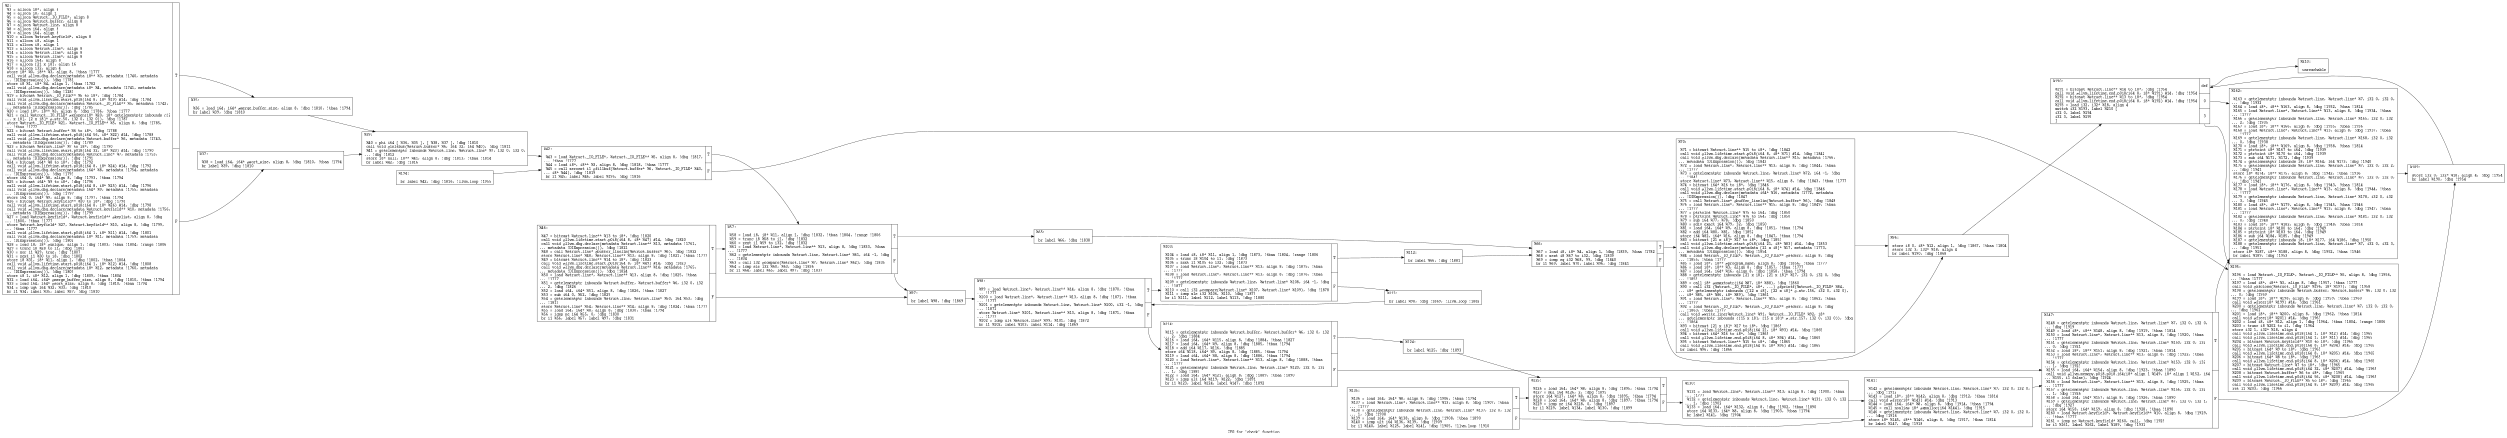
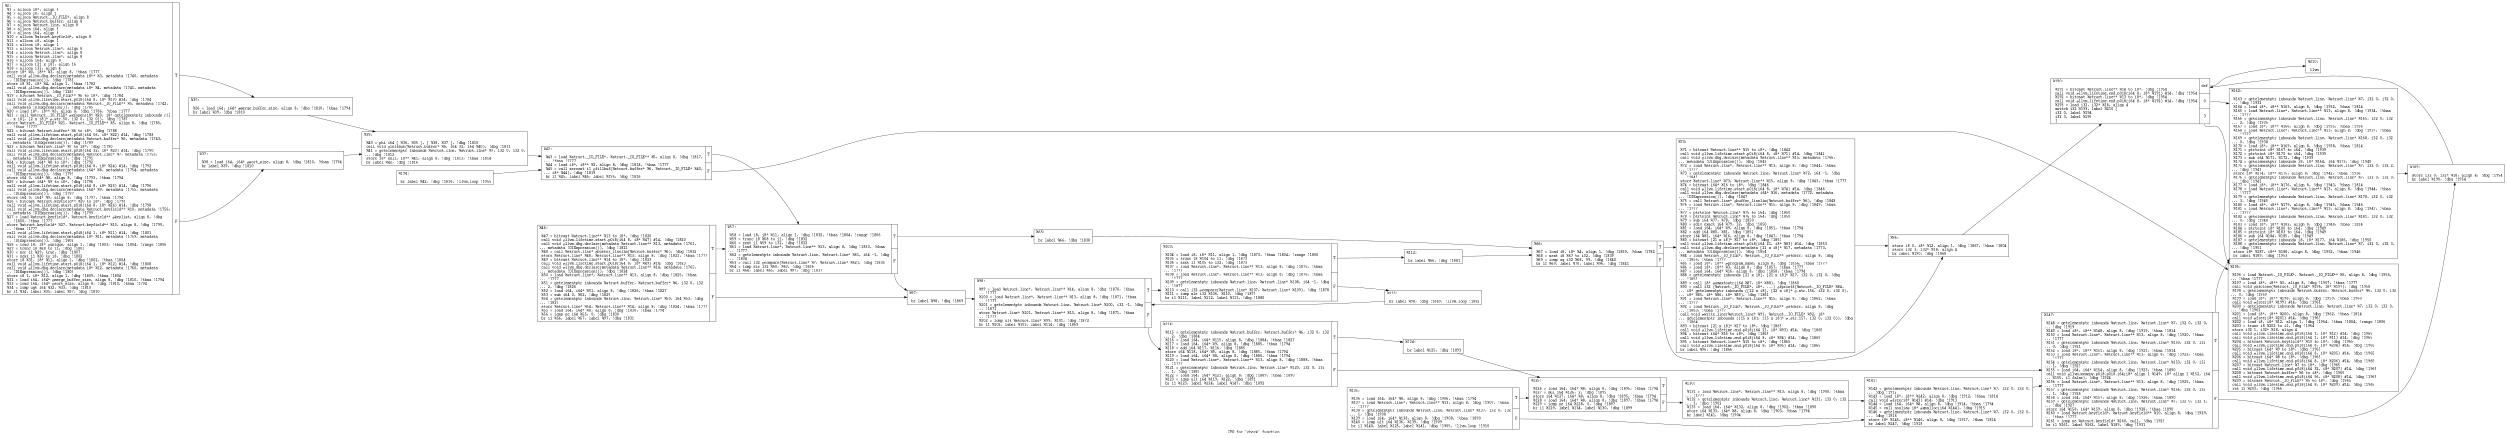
(2313, 70) -> (2313, 70)
(549, 303) -> (549, 303)
